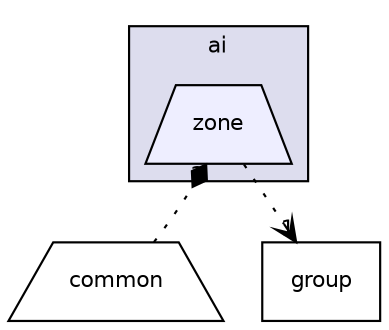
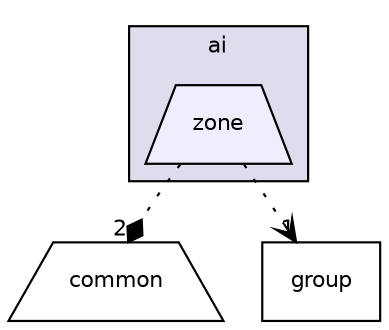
(174, 215) -> (158, 194)
